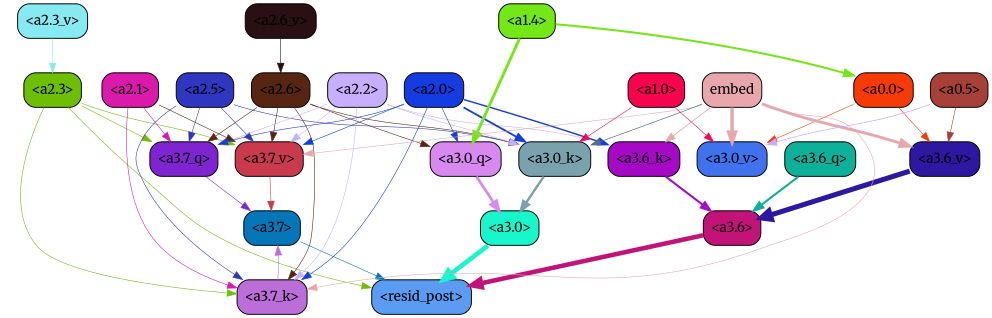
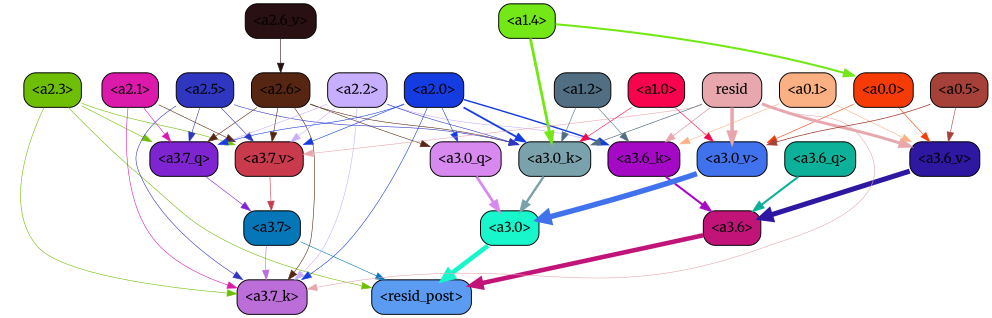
(53, 21) -> none
(498, 86) -> (540, 85)
none -> (583, 90)
(732, 90) -> (732, 90)
none -> (808, 90)
(448, 124) -> (448, 124)
(858, 124) -> (858, 124)
none -> (623, 197)
(278, 269) -> (266, 252)
